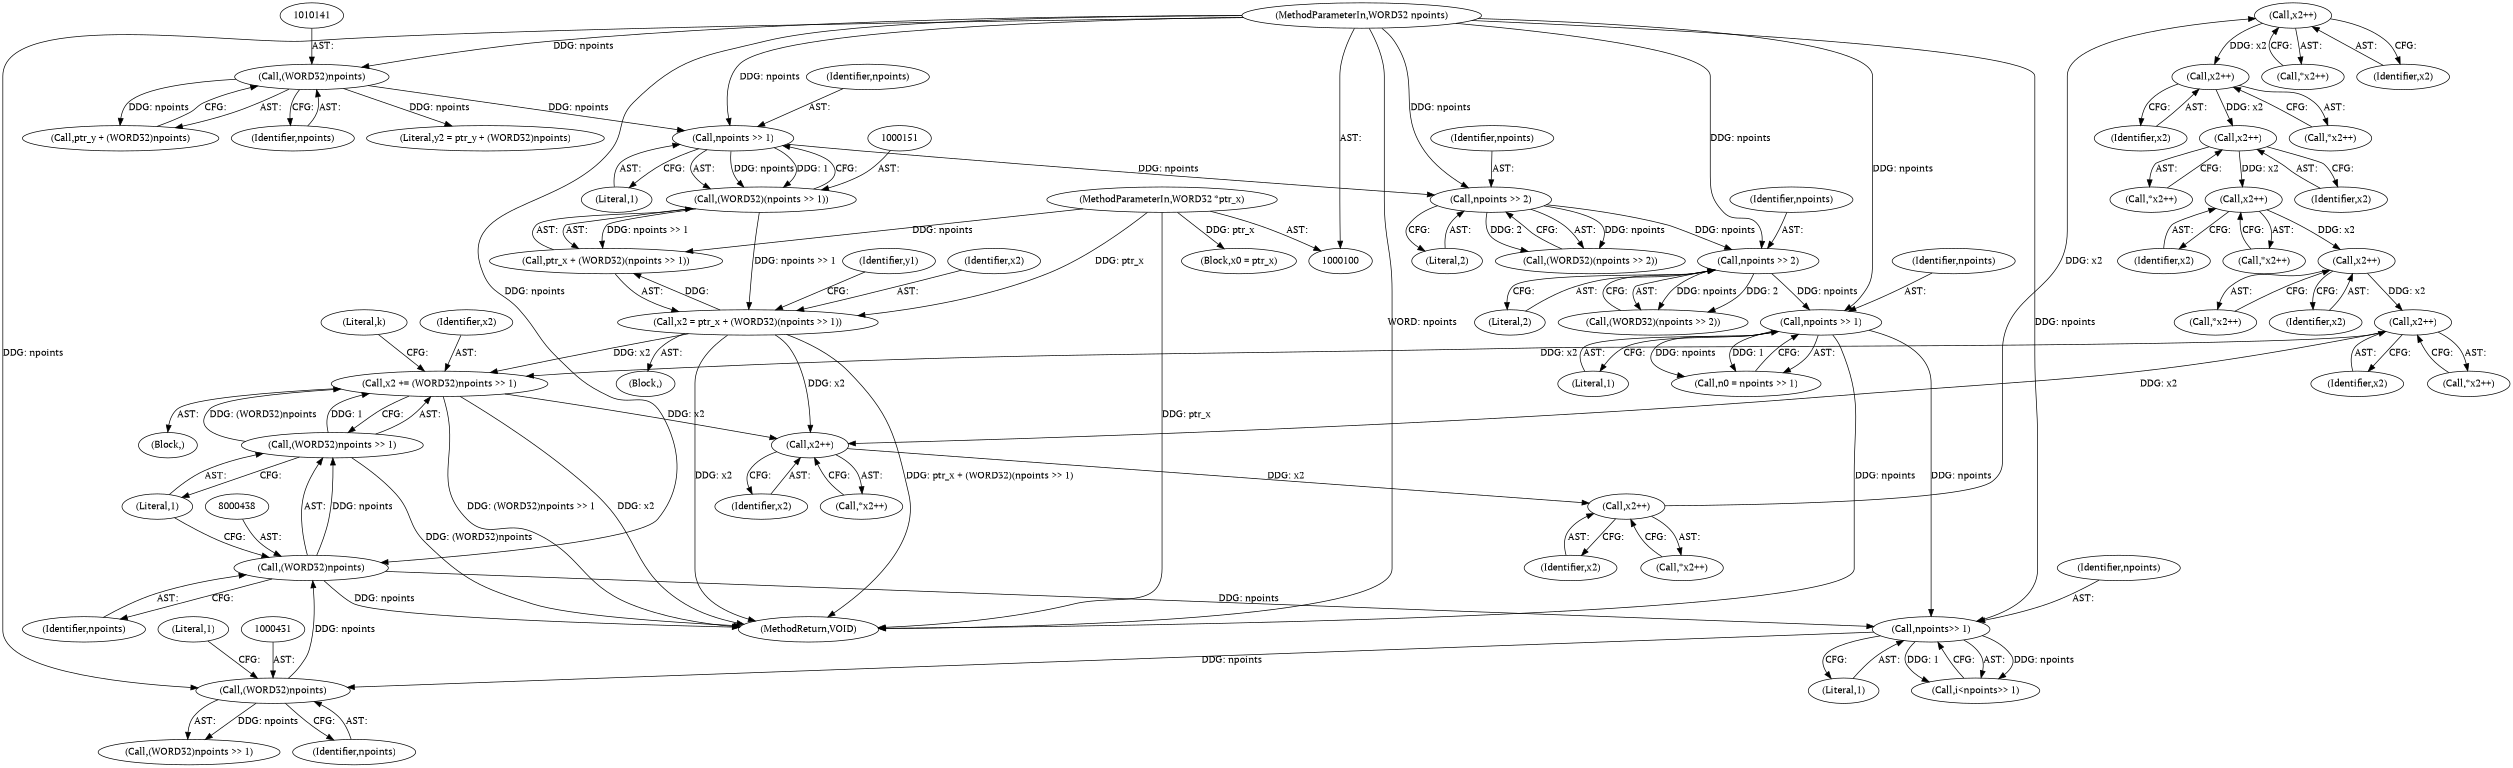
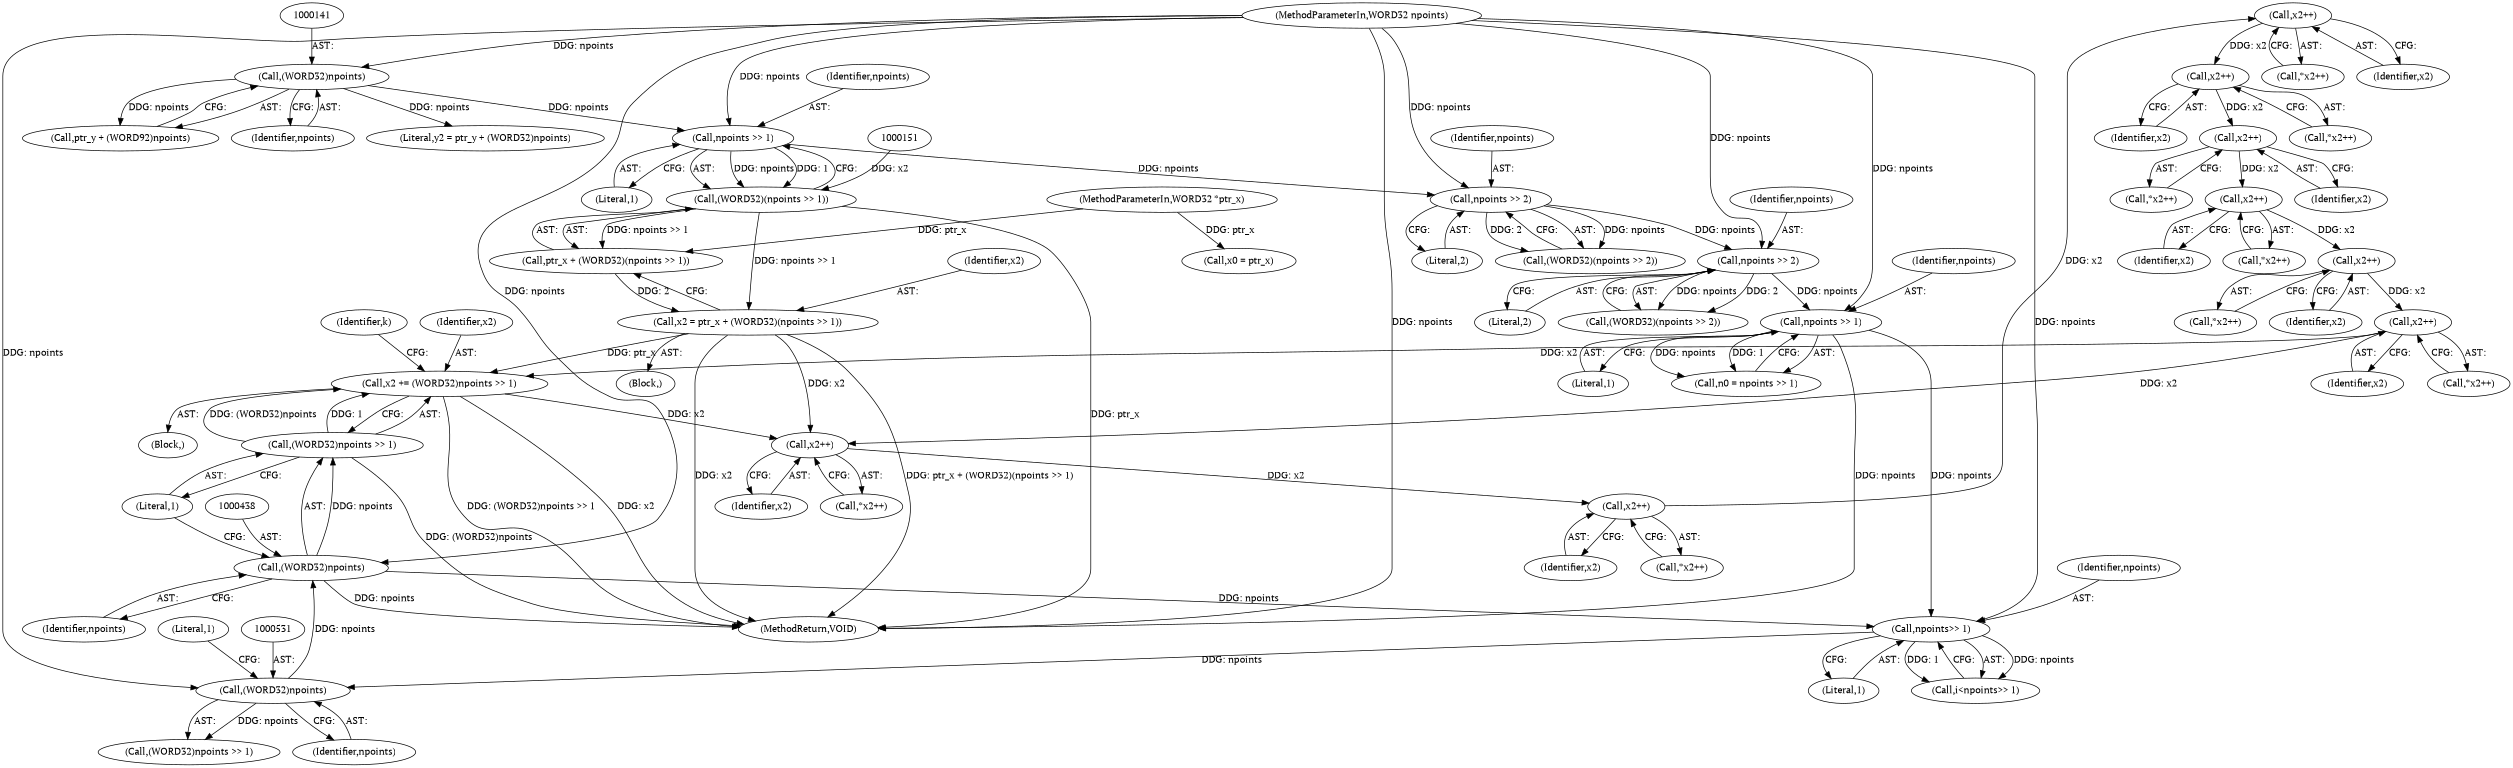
(312, 16) -> (312, 16)
(121, 138) -> (121, 138)
(890, 169) -> (890, 169)
(943, 230) -> (943, 230)
(889, 261) -> none
(1239, 261) -> (1239, 261)
(1341, 261) -> none
(1014, 285) -> none
(654, 292) -> (654, 292)
(698, 292) -> (698, 292)
(364, 322) -> (364, 322)
(1422, 322) -> (1422, 322)
(632, 353) -> (632, 353)
(237, 507) -> (237, 507)
(1162, 539) -> (1091, 408)
(273, 629) -> (273, 629)
